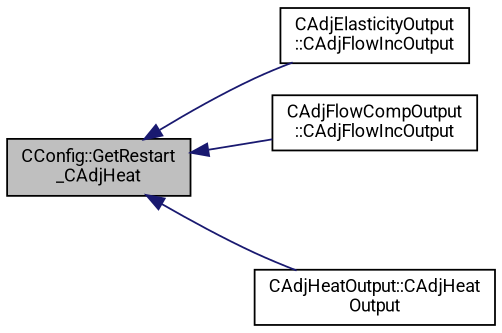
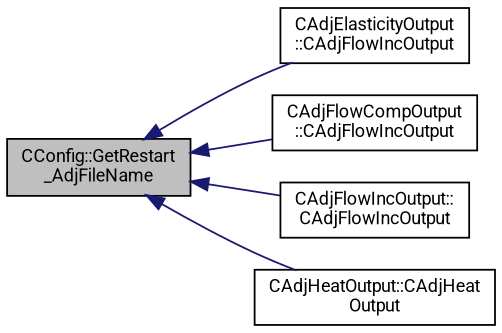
(99, 167) -> (99, 167)
none -> (375, 210)
